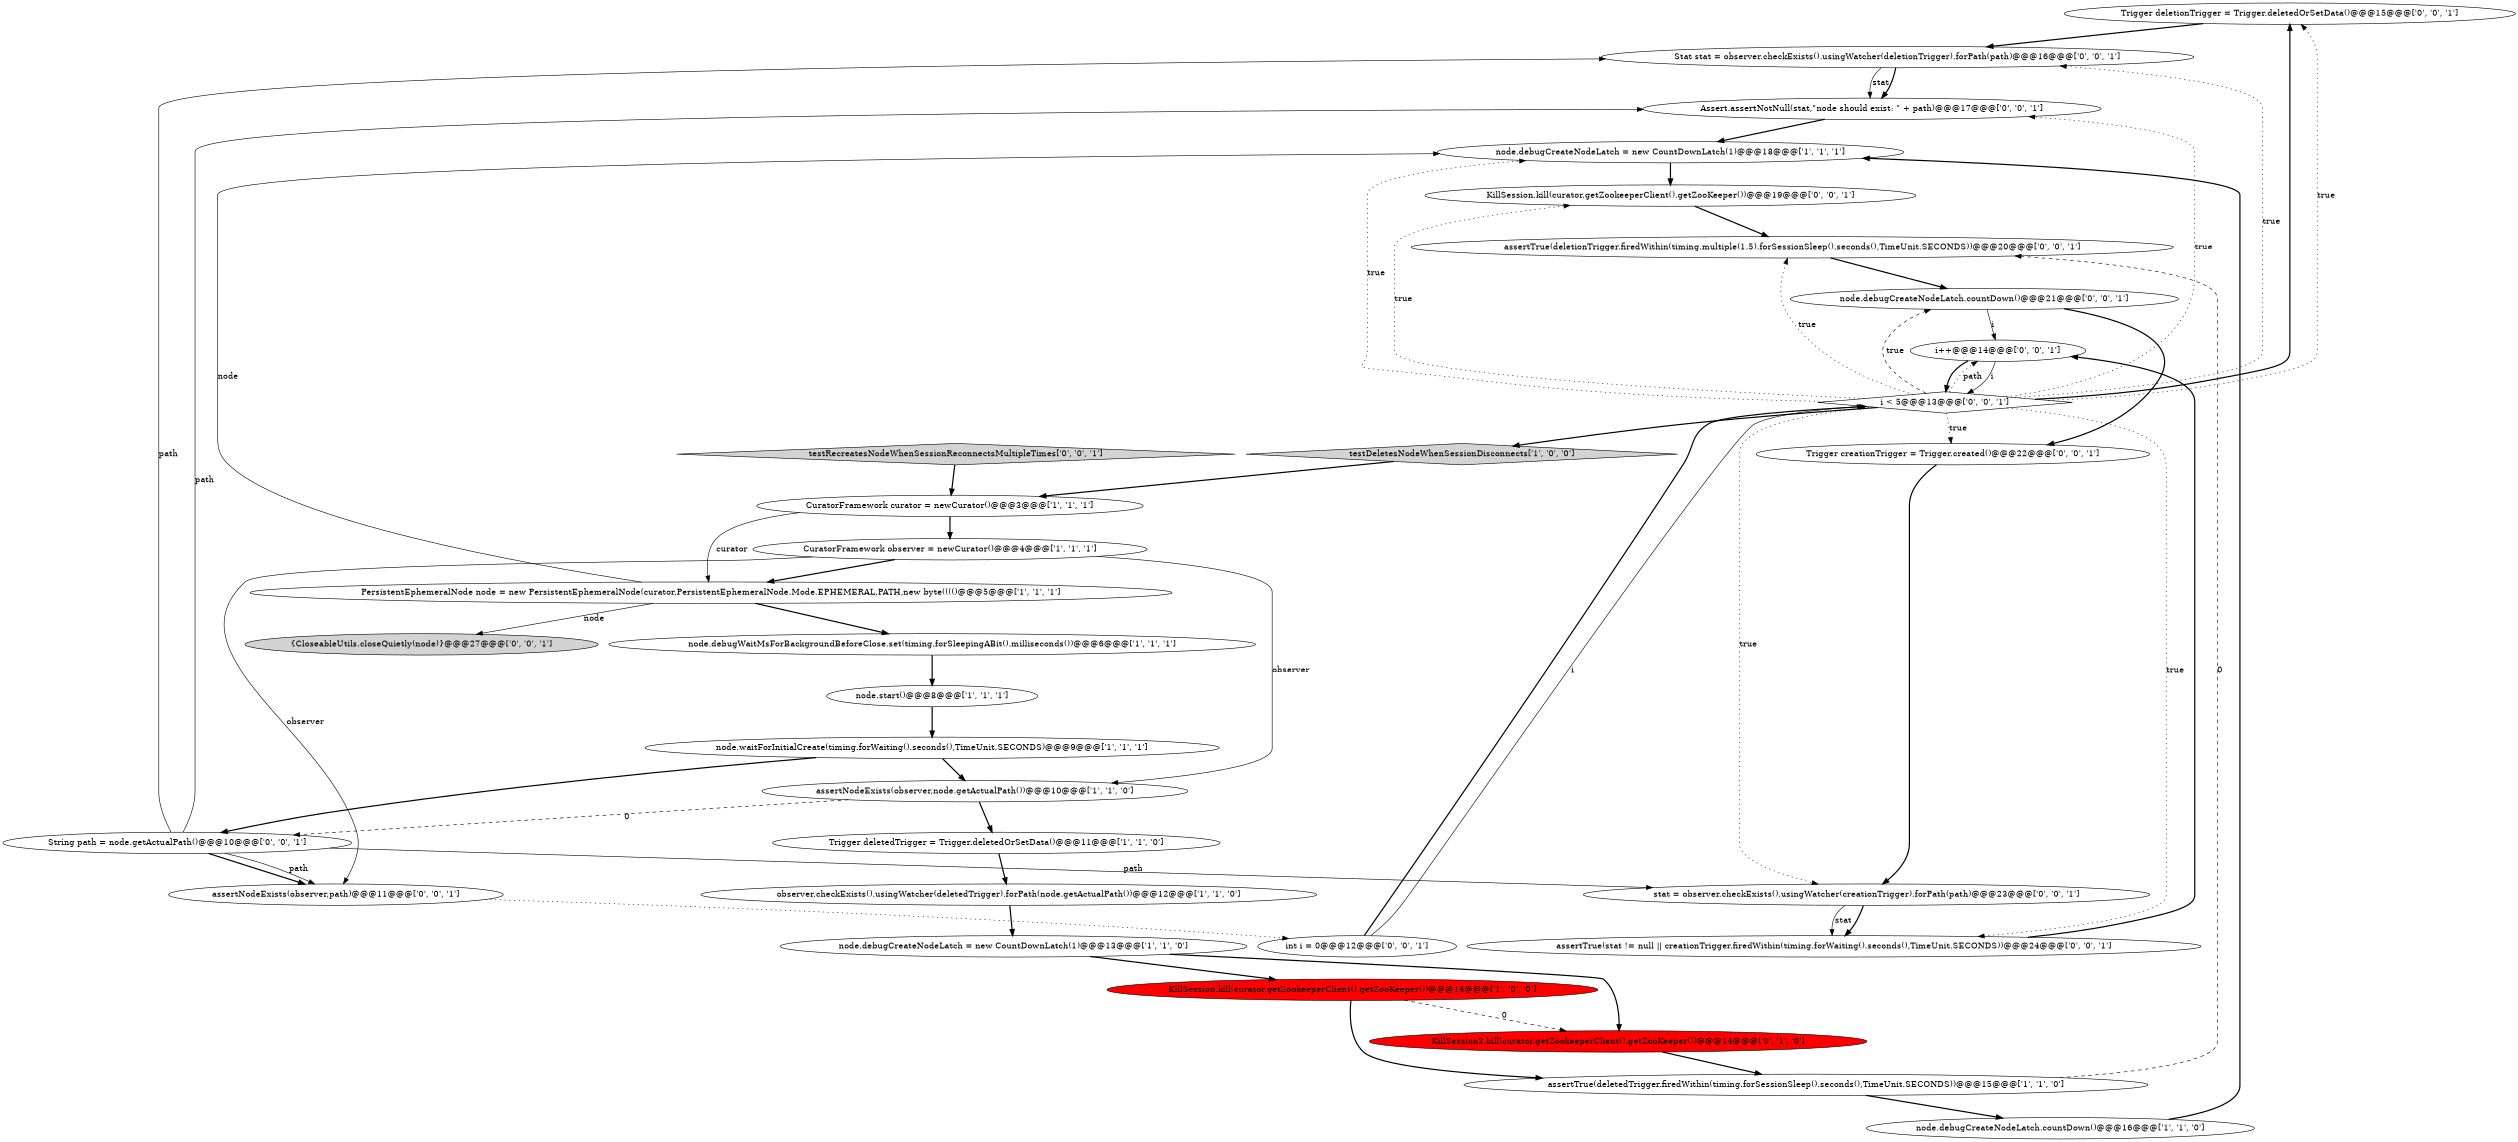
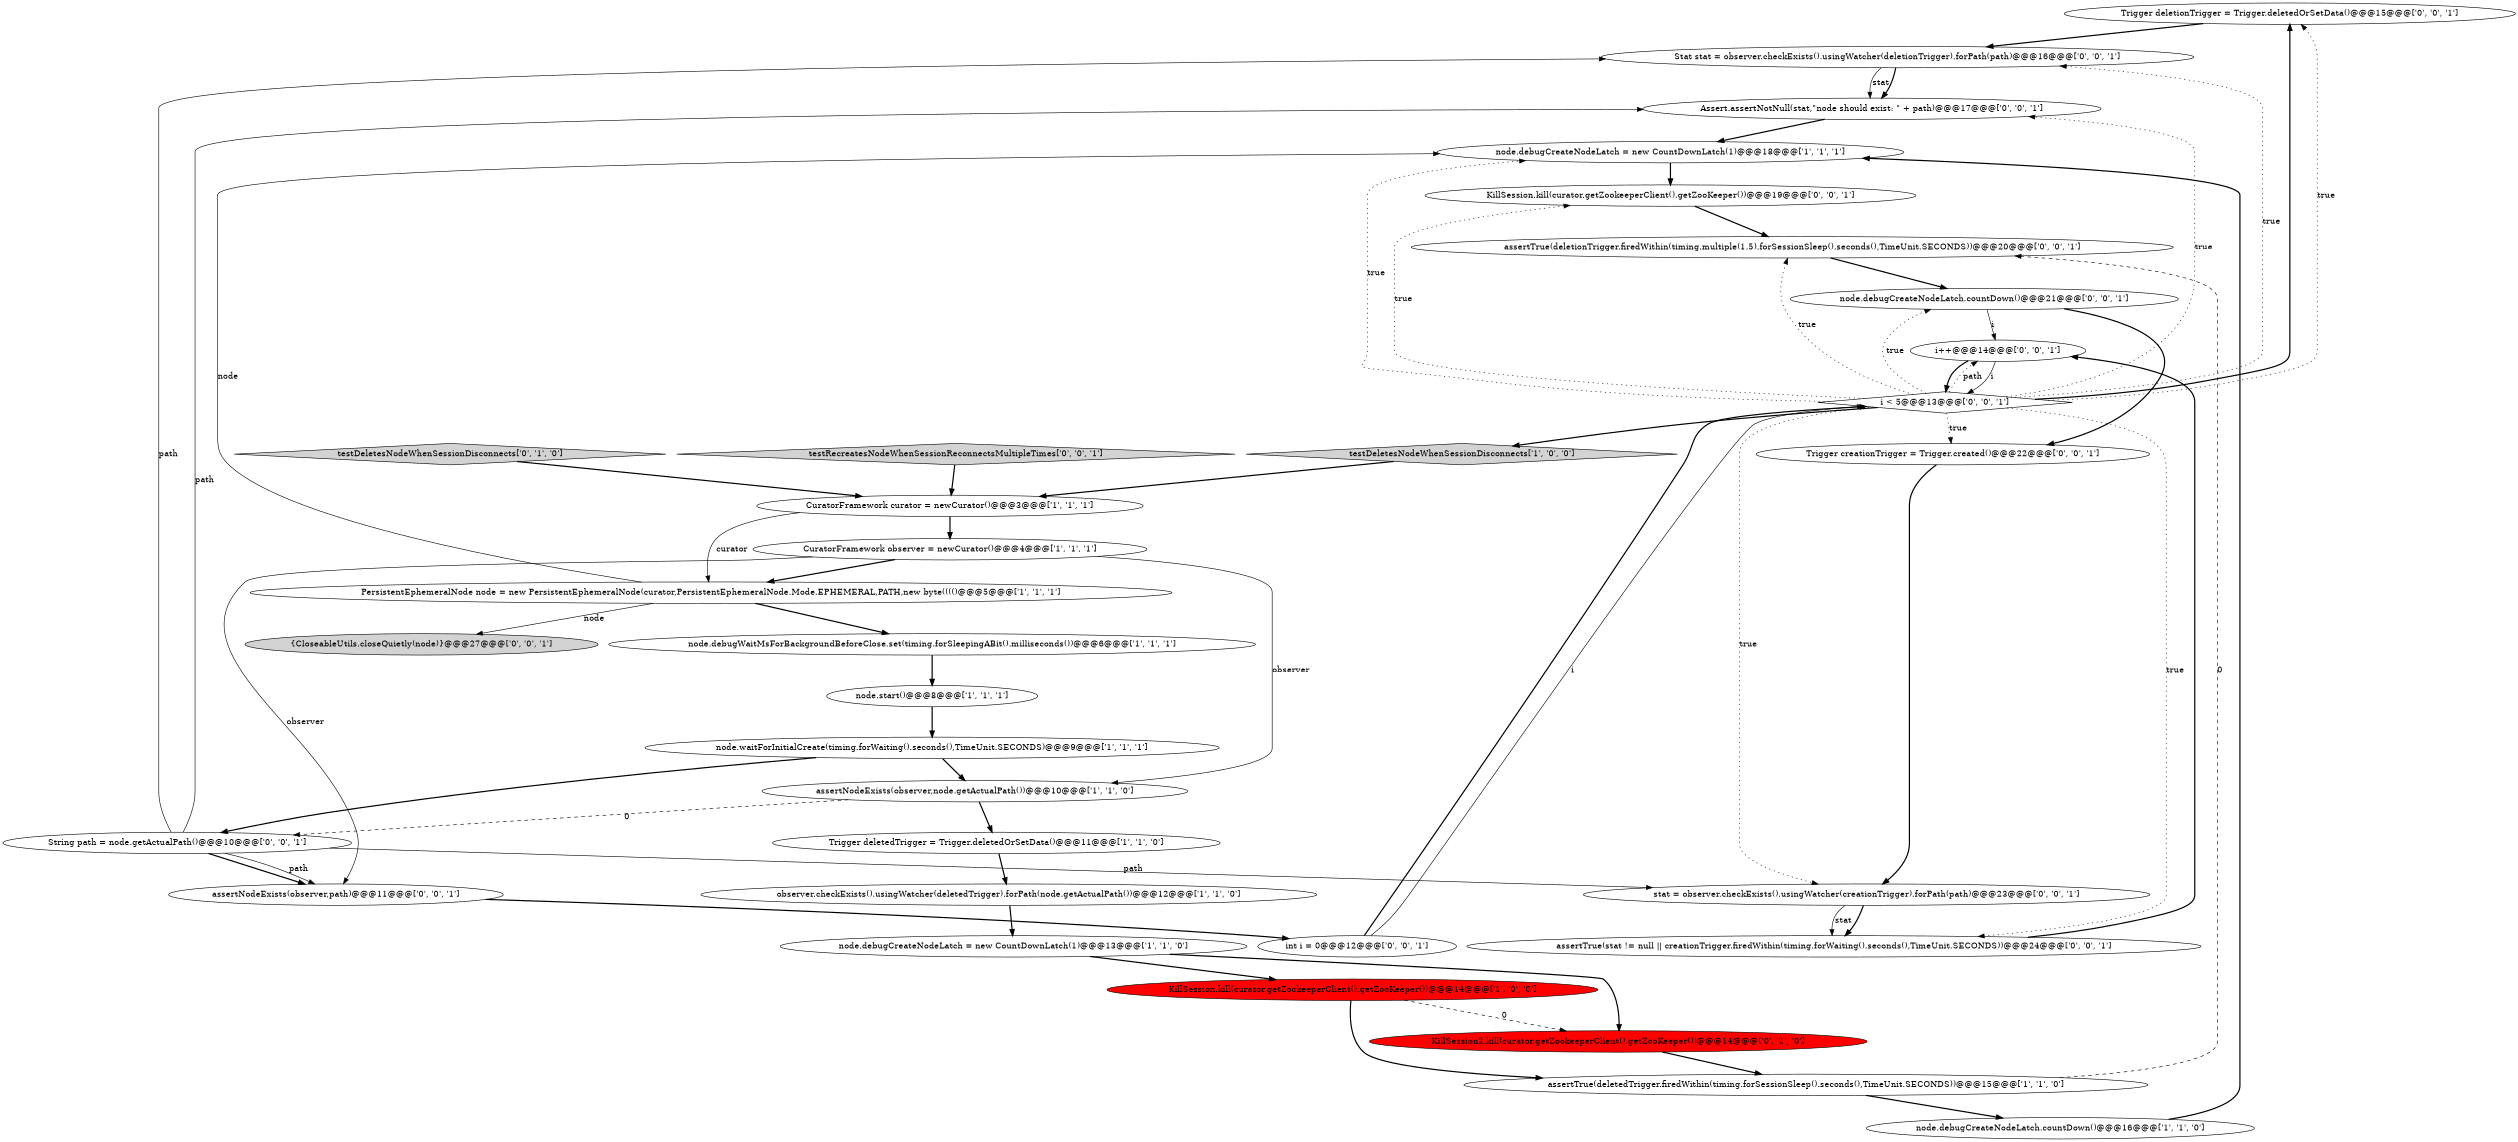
(1883, 352) -> (1883, 352)
none -> (450, 454)
(884, 915) -> (884, 915)
